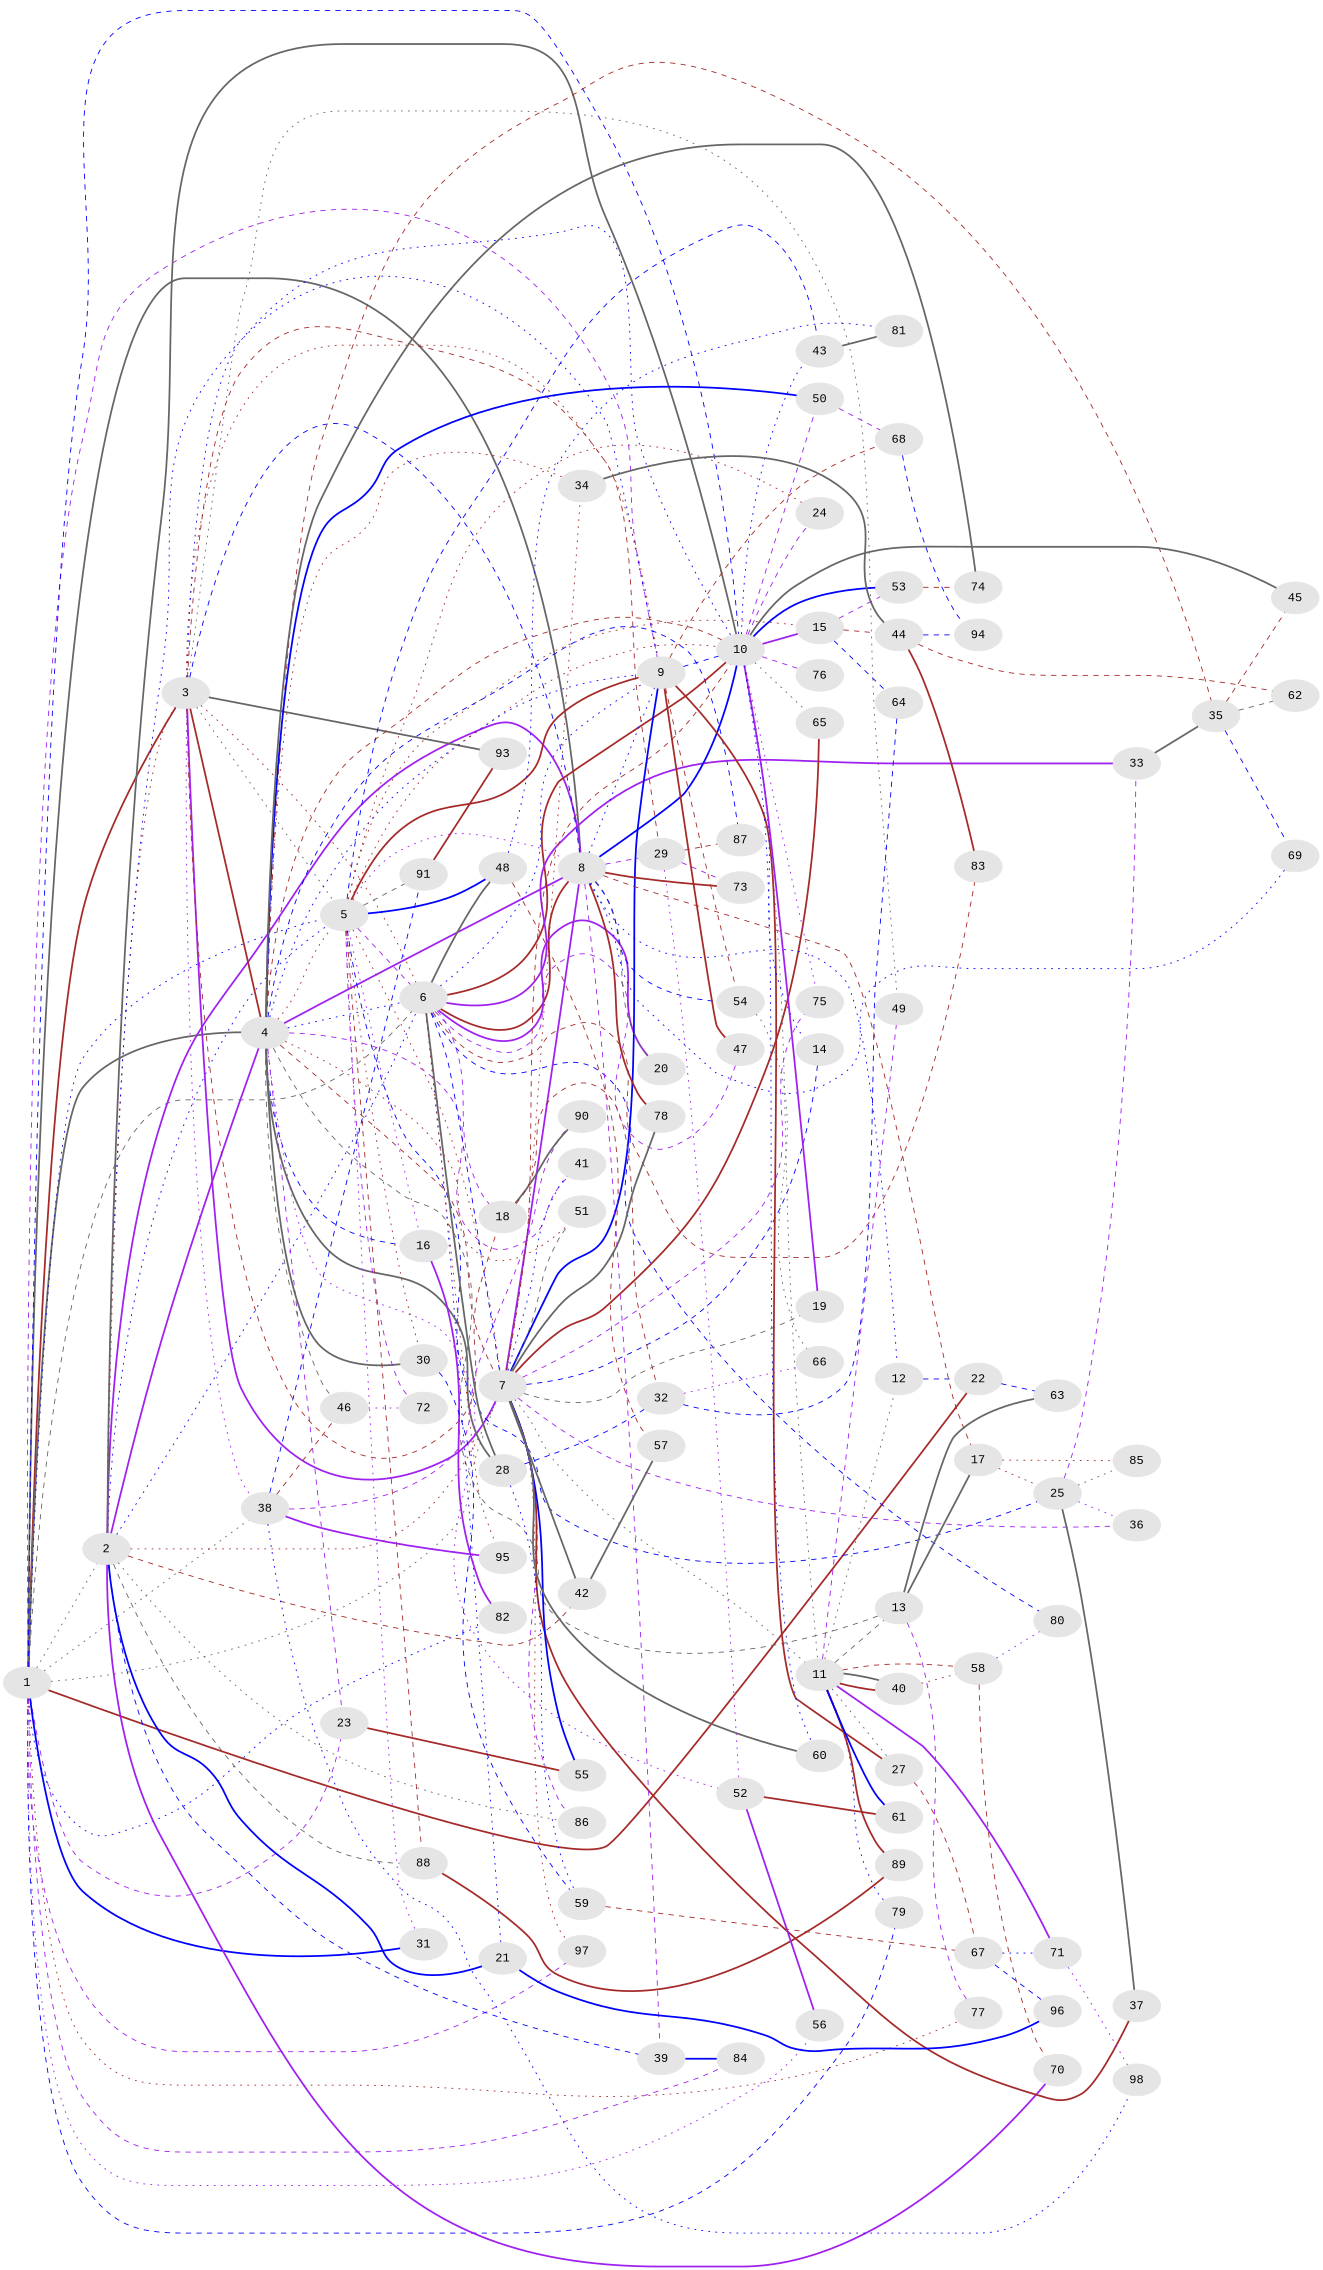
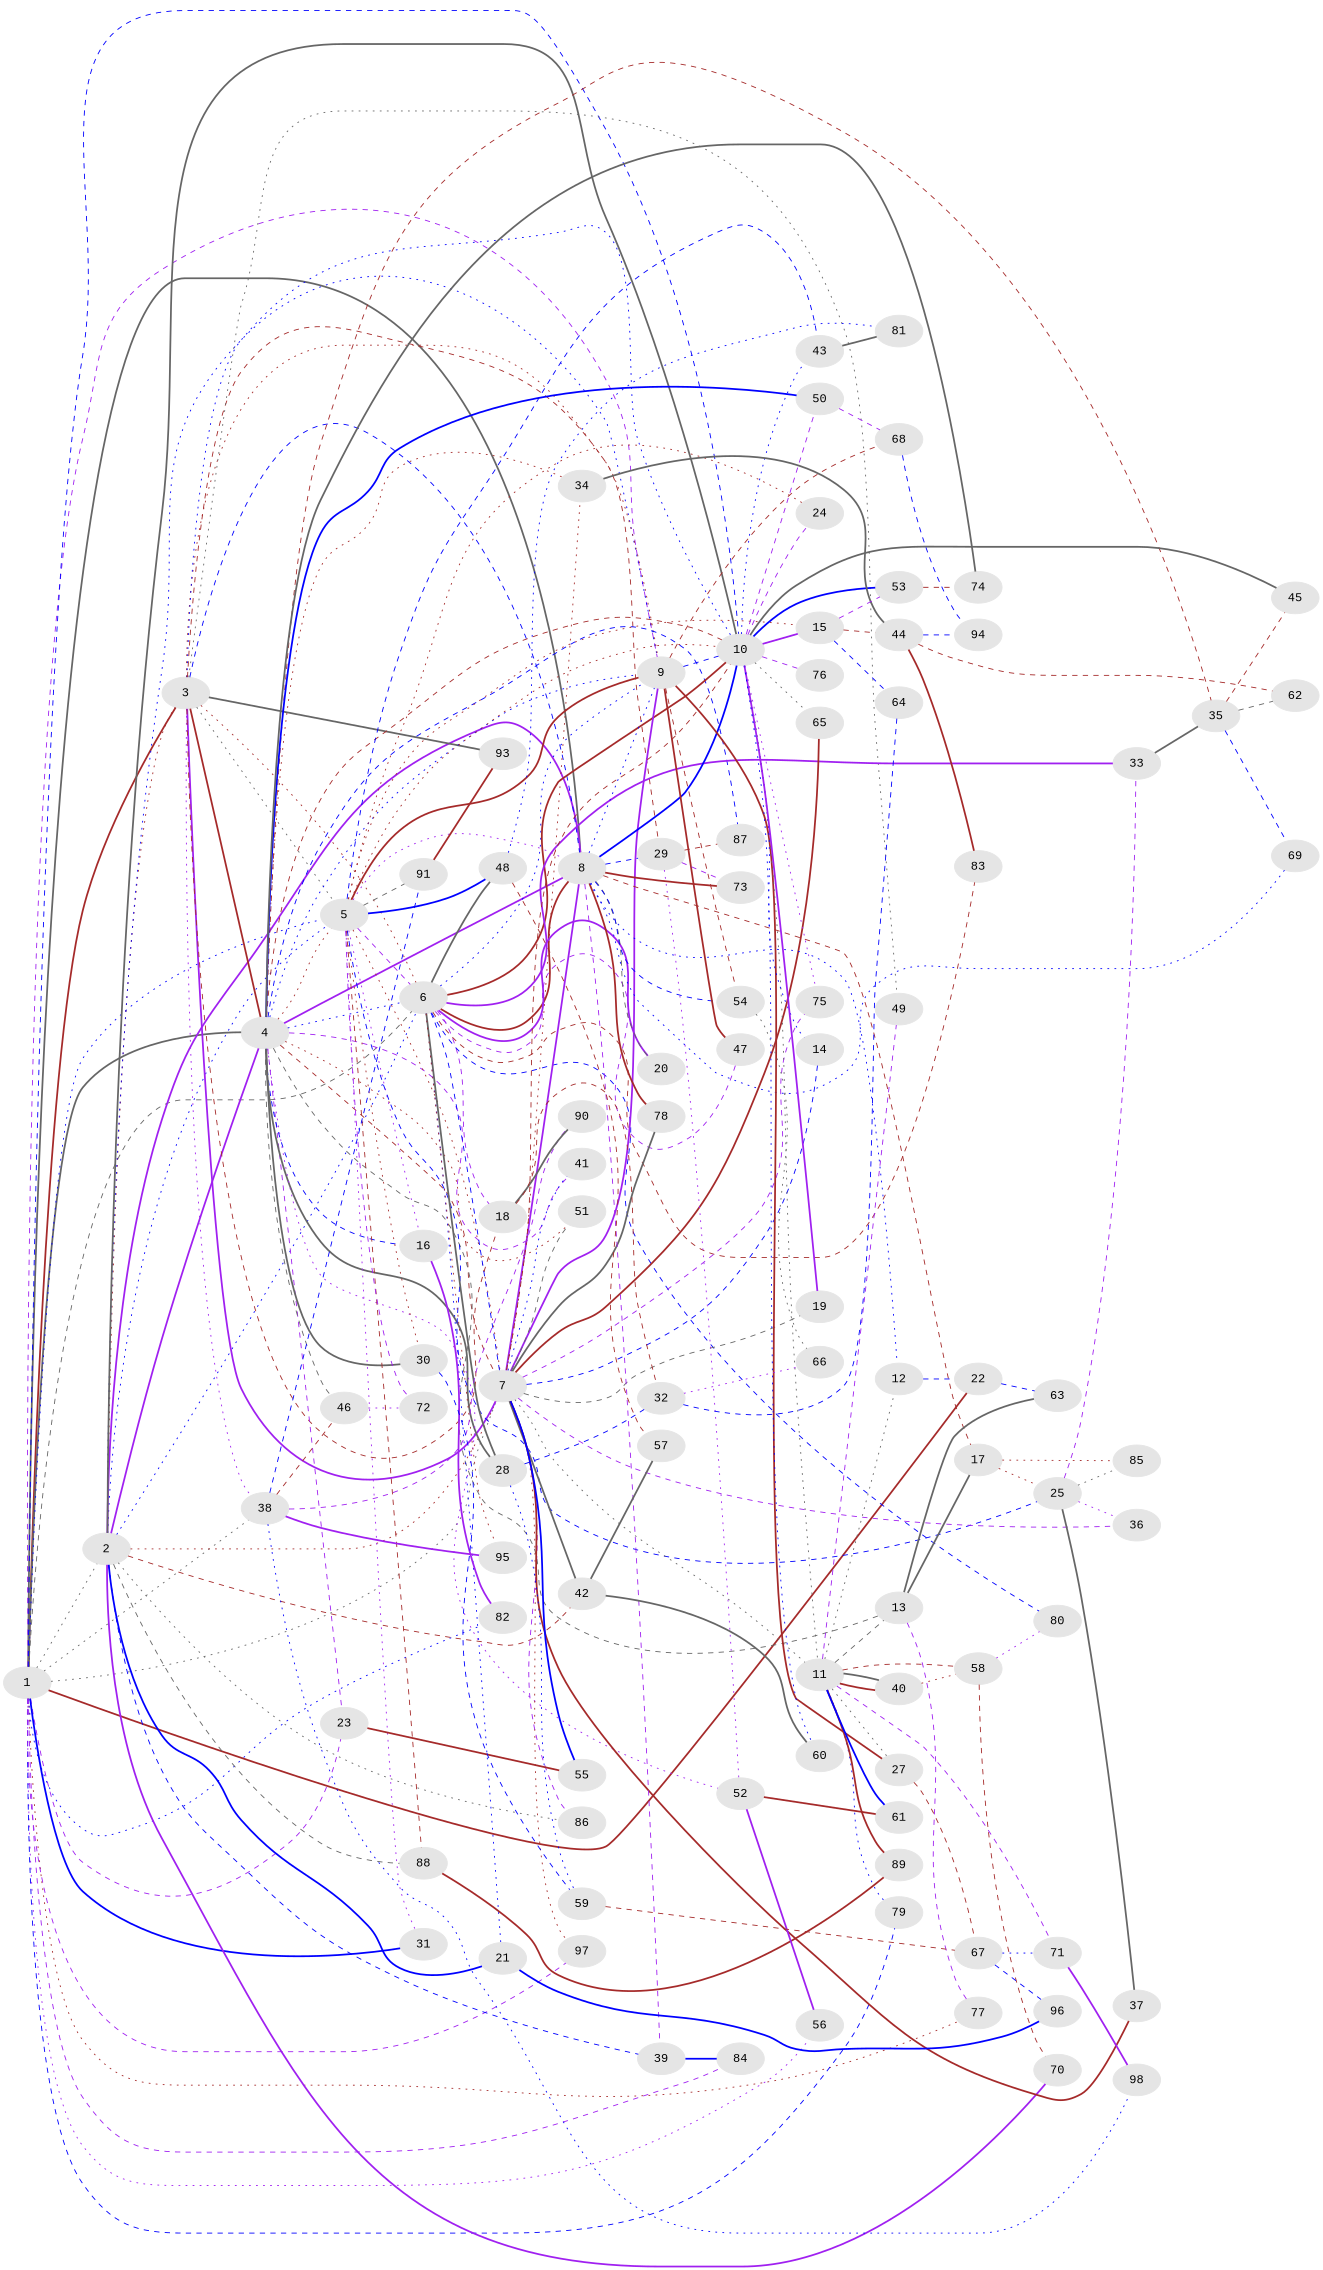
(622, 861) -> (622, 861)
(633, 1048) -> (633, 1048)
(576, 1637) -> (740, 1638)
(963, 1794) -> (963, 1794)
(1099, 2016) -> (1099, 2016)
